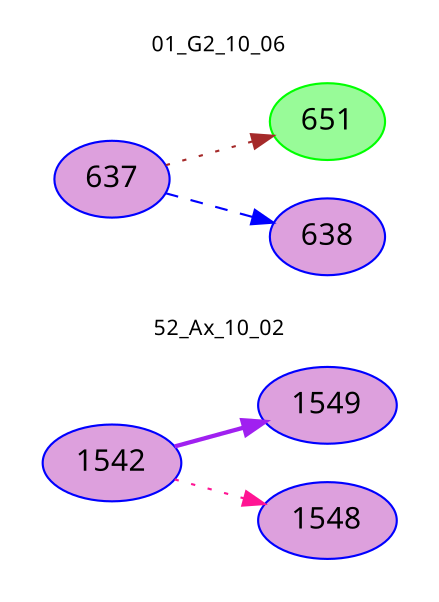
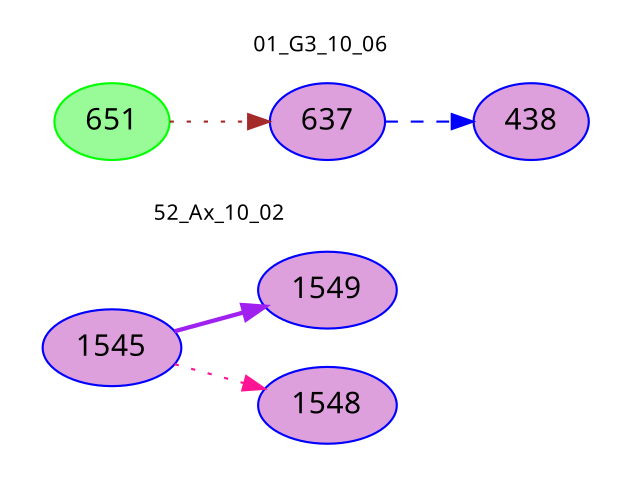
(220, 46) -> (322, 46)
(209, 153) -> (209, 122)
(327, 237) -> (531, 122)
(112, 463) -> (112, 348)
